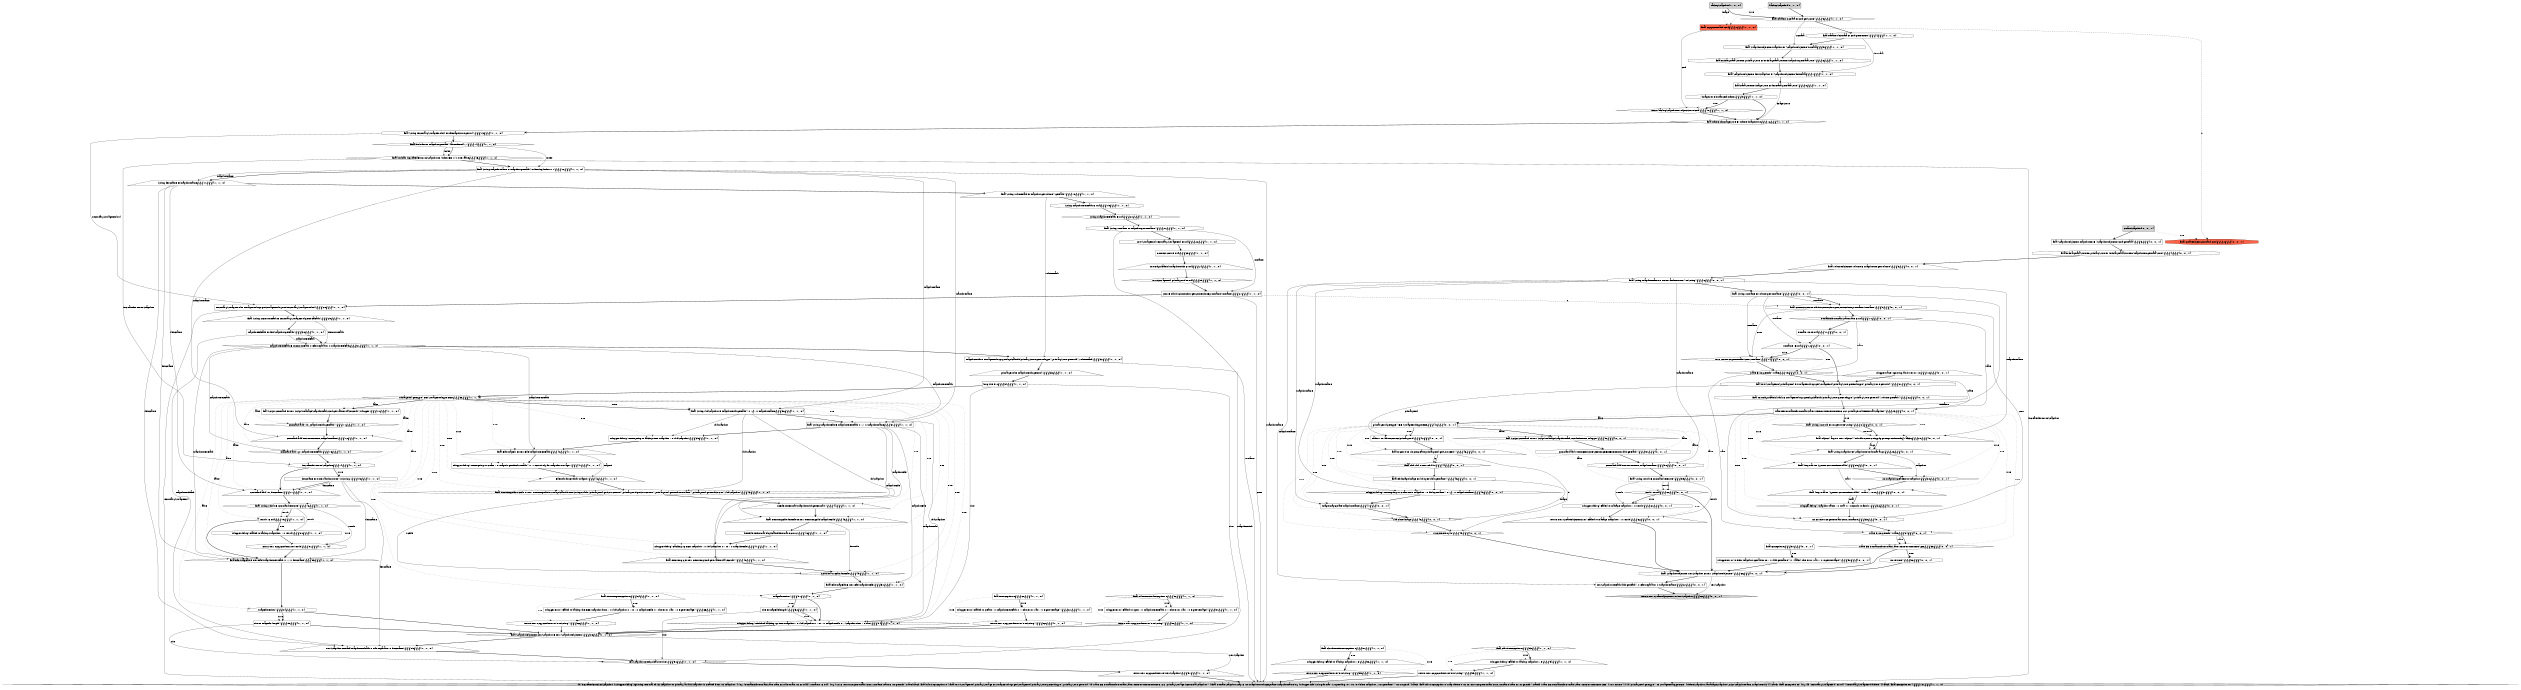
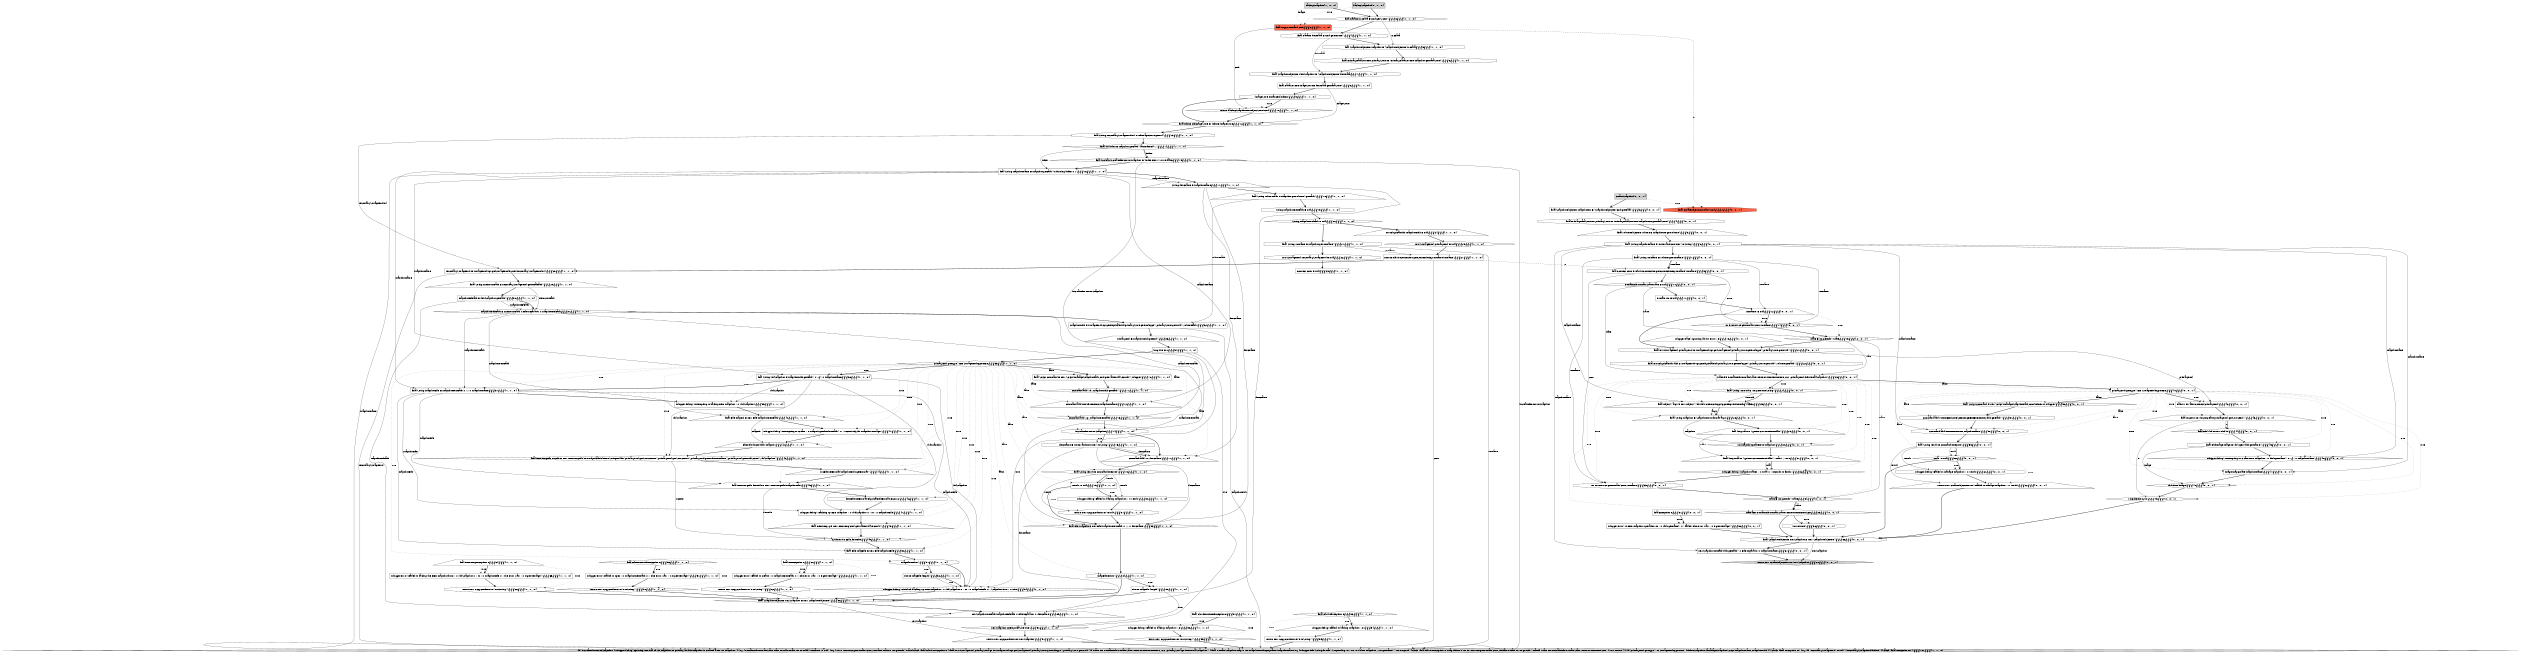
(1184, 259) -> (1368, 227)
(694, 616) -> none
